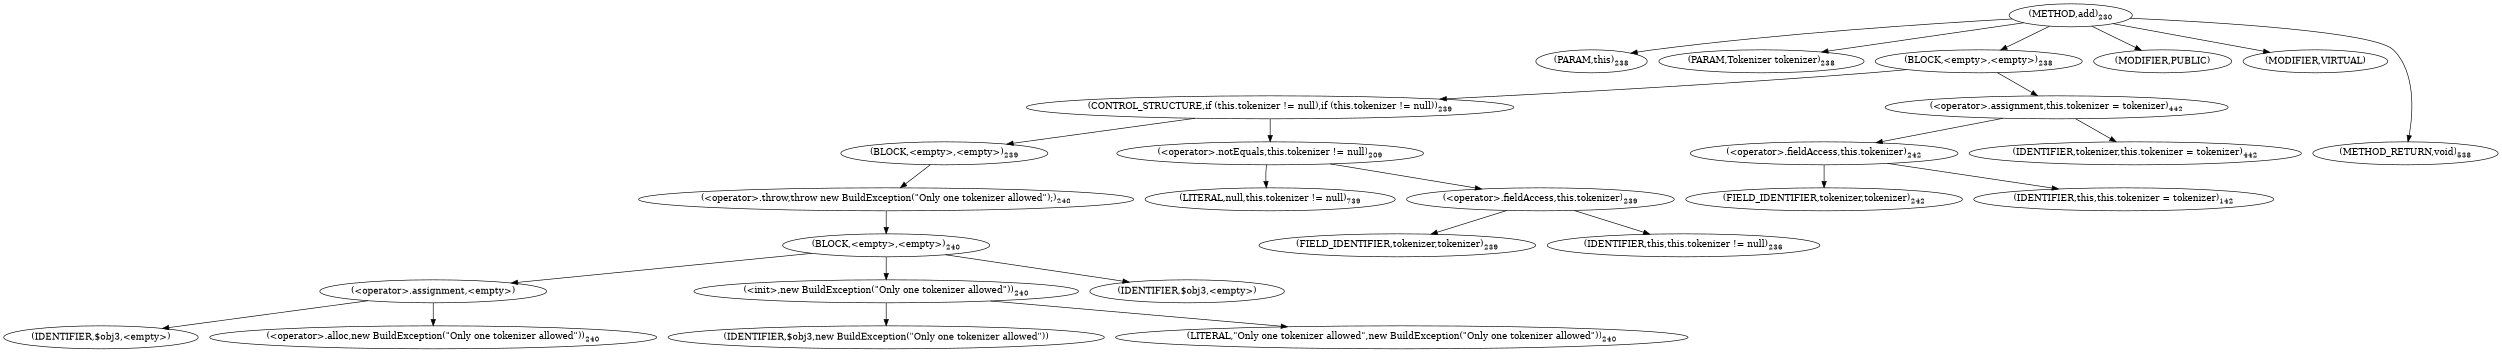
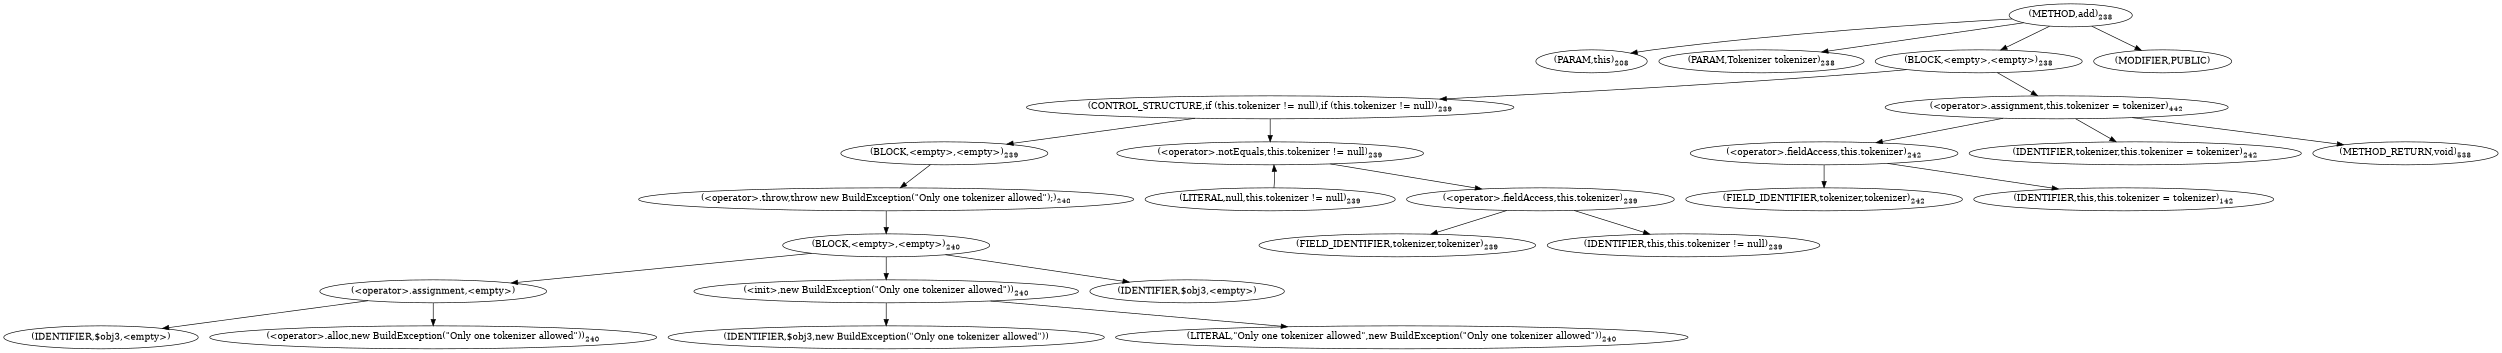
(2106, 14) -> (2106, 14)
(2308, 31) -> (2235, 131)
(1622, 60) -> (1622, 60)
(2315, 61) -> none
(1376, 152) -> (1376, 152)
(2251, 152) -> (2251, 152)
(1266, 173) -> (1274, 180)
(1354, 198) -> (1354, 198)
(1776, 244) -> (1776, 244)
